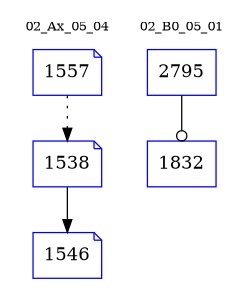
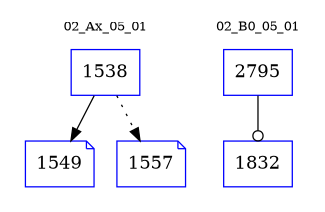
(67, 27) -> (105, 27)
(67, 112) -> (125, 112)
(67, 164) -> (105, 72)
(67, 255) -> (60, 164)
